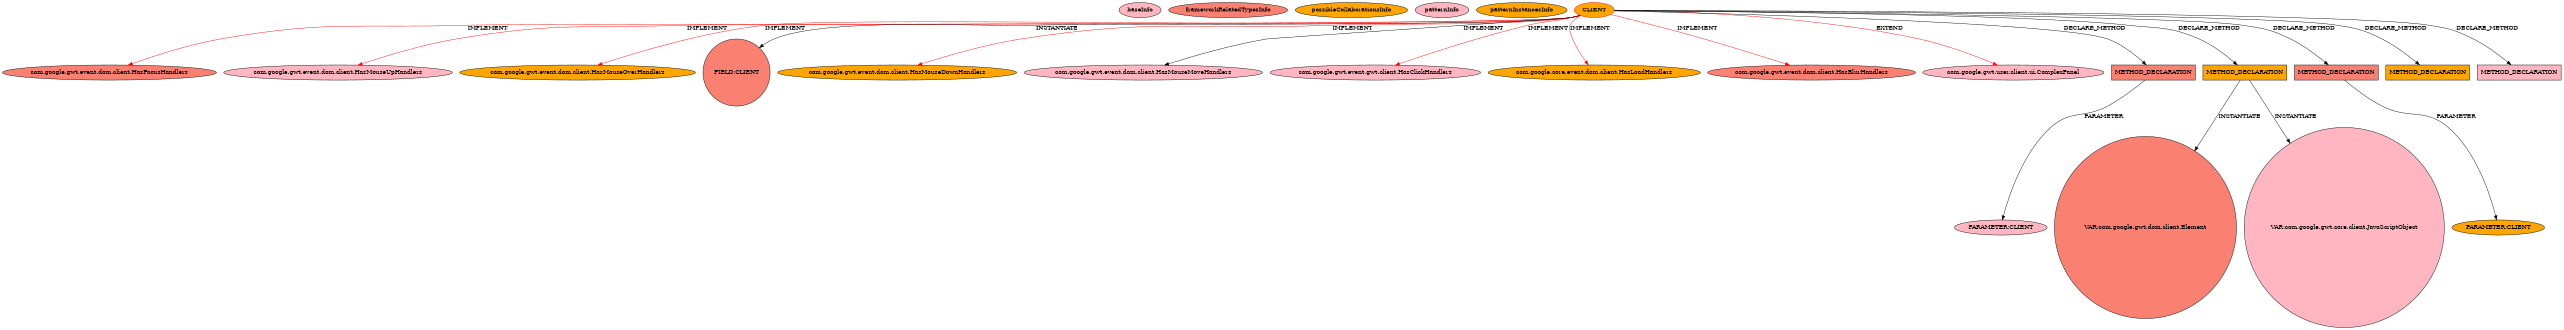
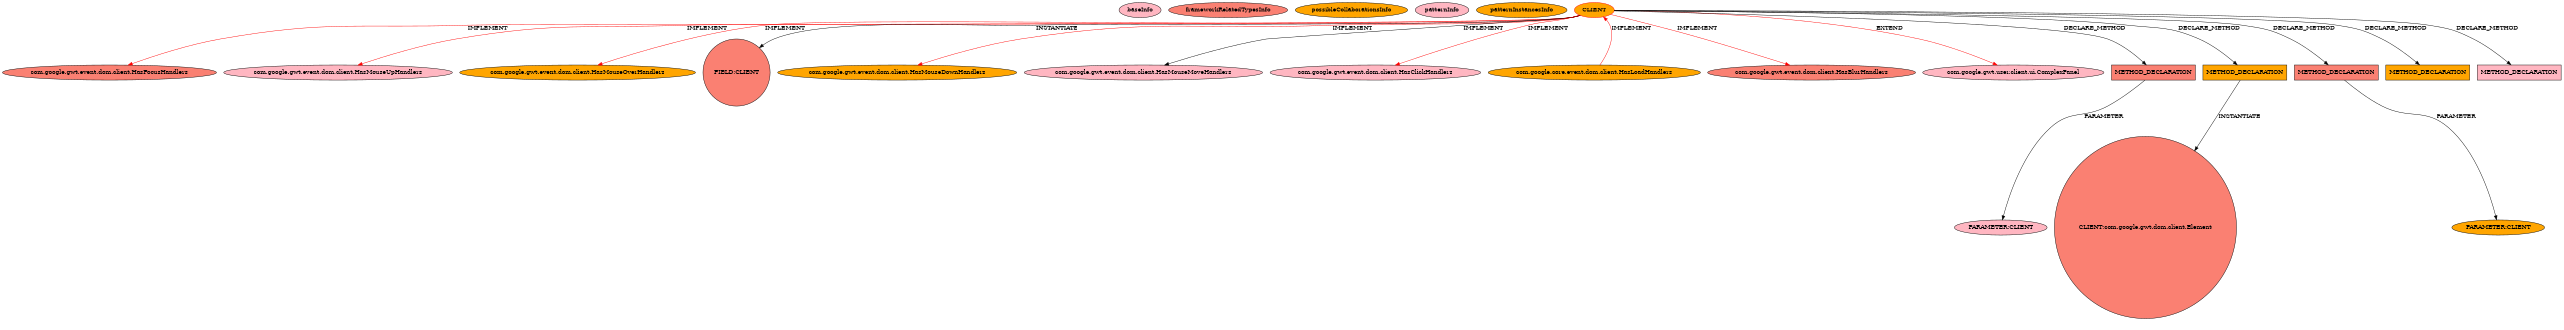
(1572, 38) -> (1611, 43)
(1375, 73) -> (1375, 73)
(2145, 228) -> (2145, 228)
(2344, 228) -> none
